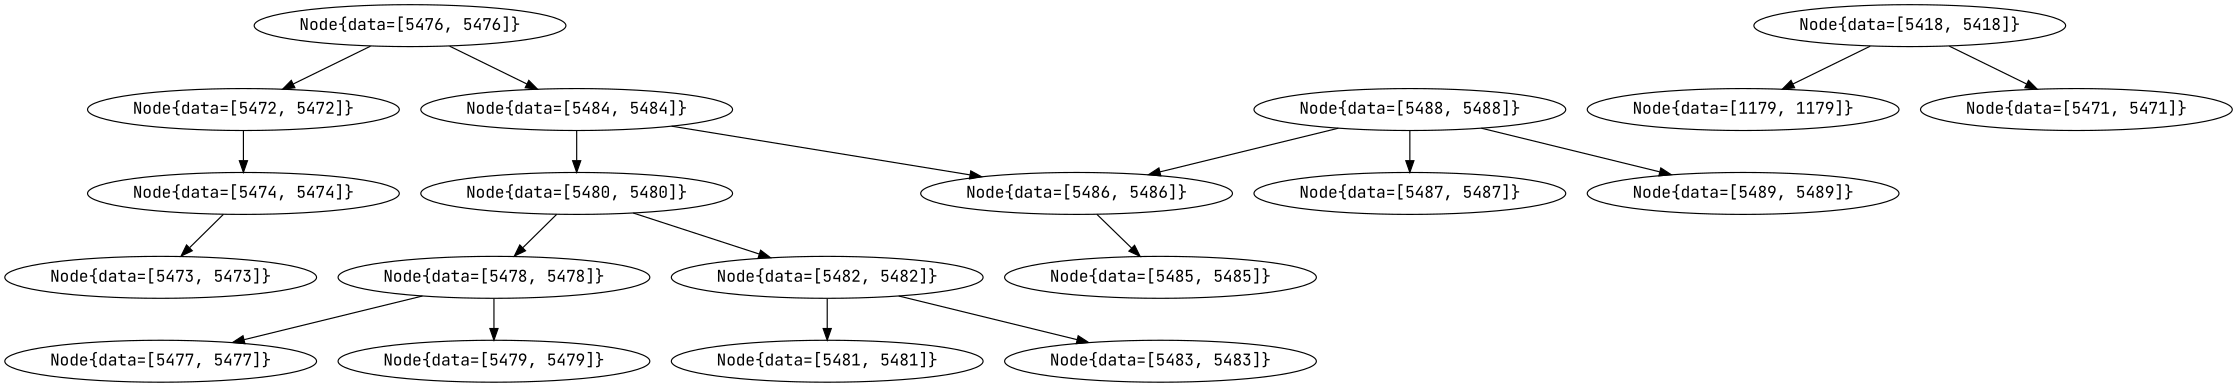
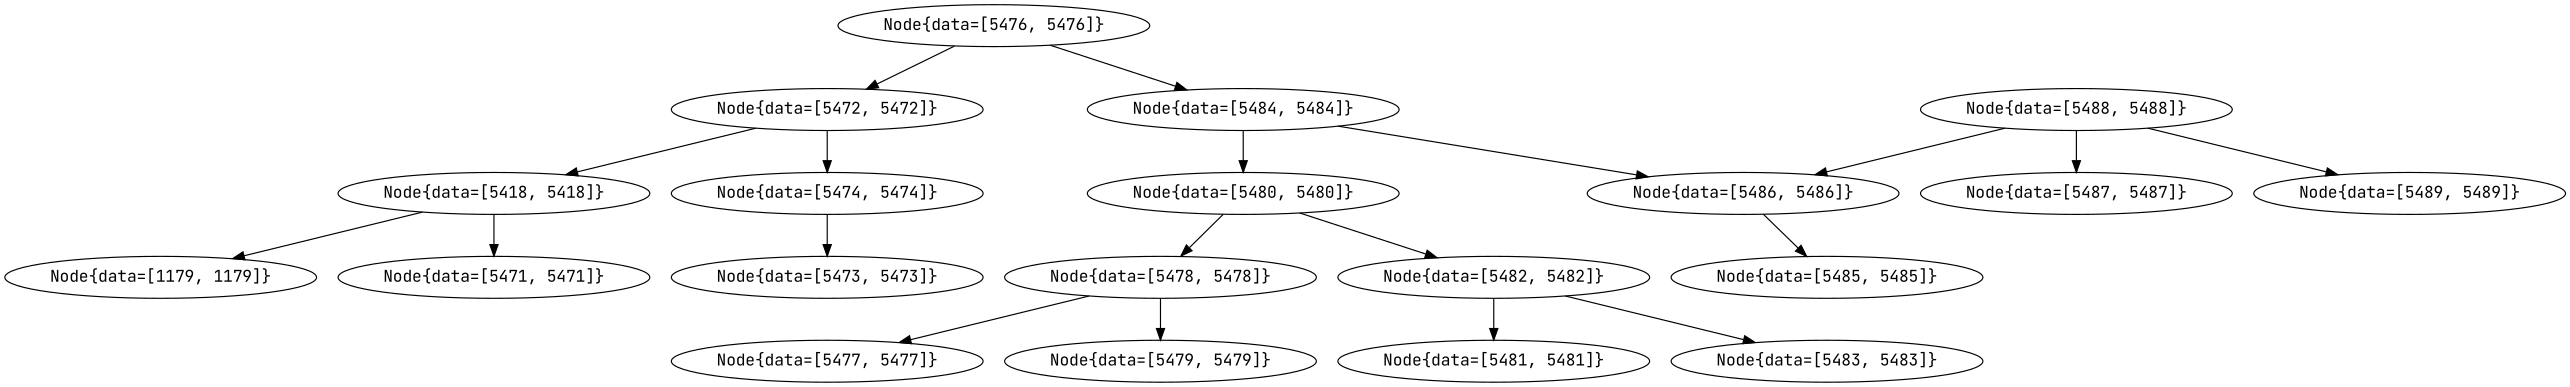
none -> (667, 150)
